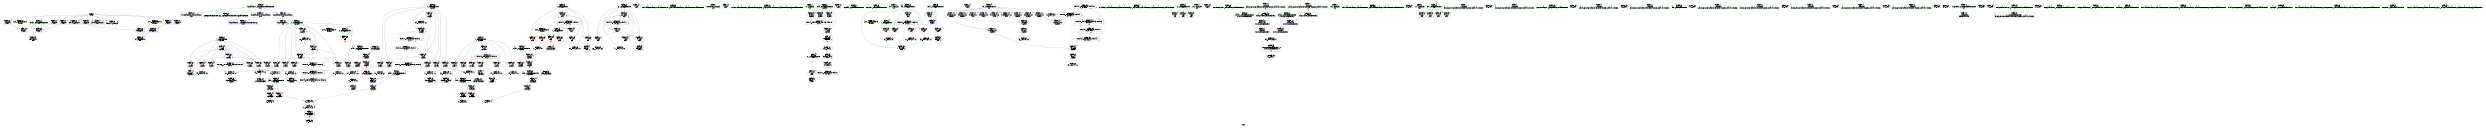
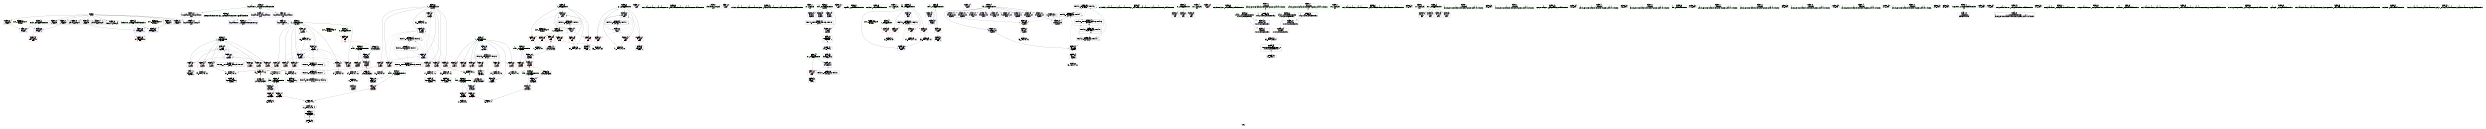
none -> (133, 23)
none -> (191, 23)
